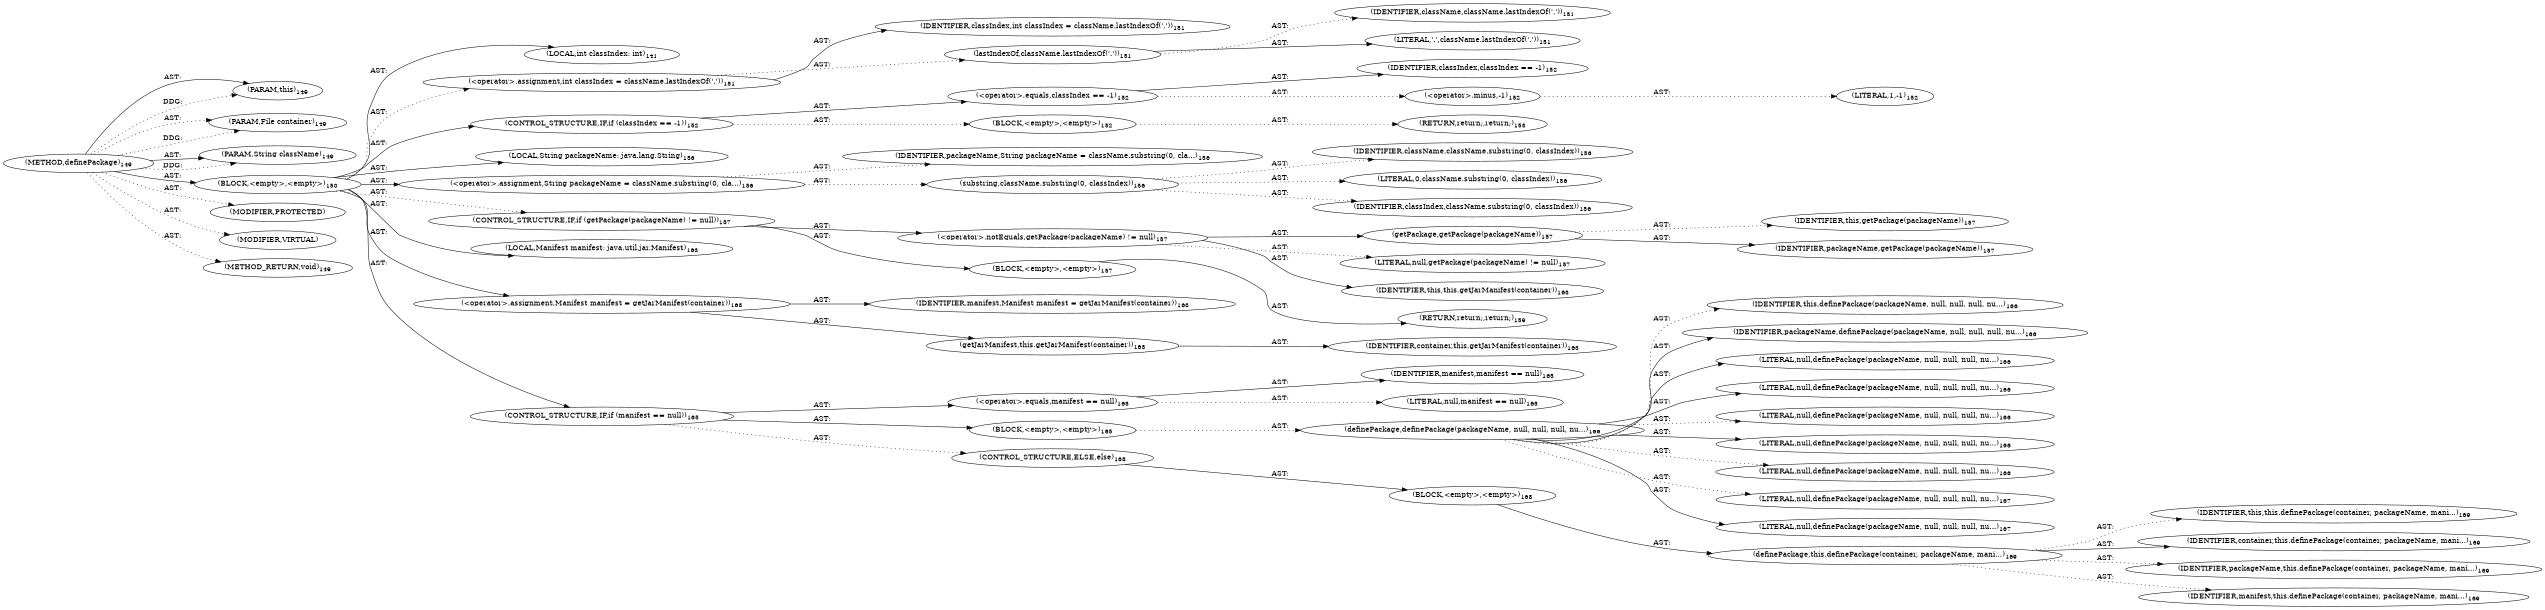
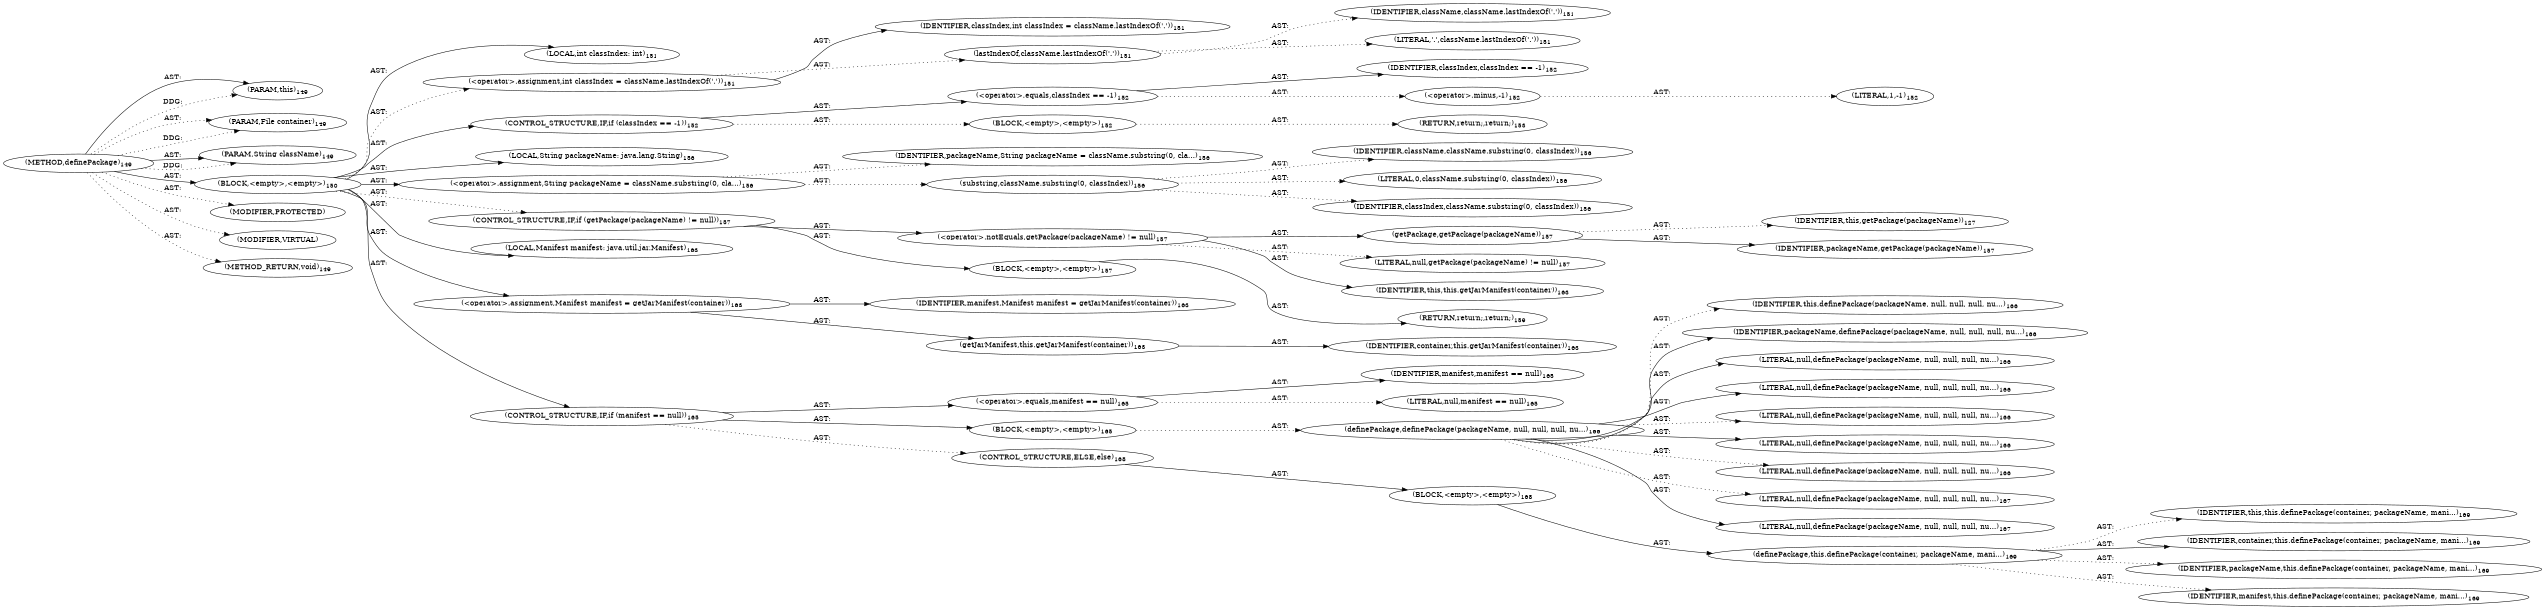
(1260, 48) -> (1260, 48)
(652, 54) -> (652, 54)
(1970, 221) -> (1970, 221)
